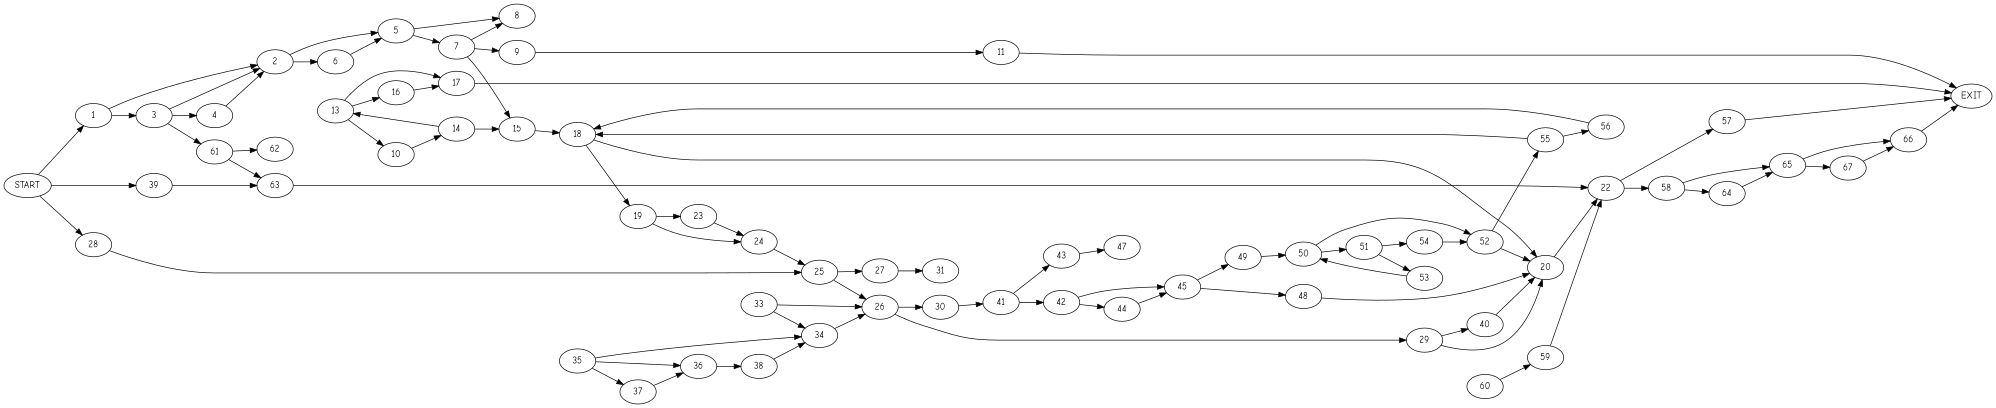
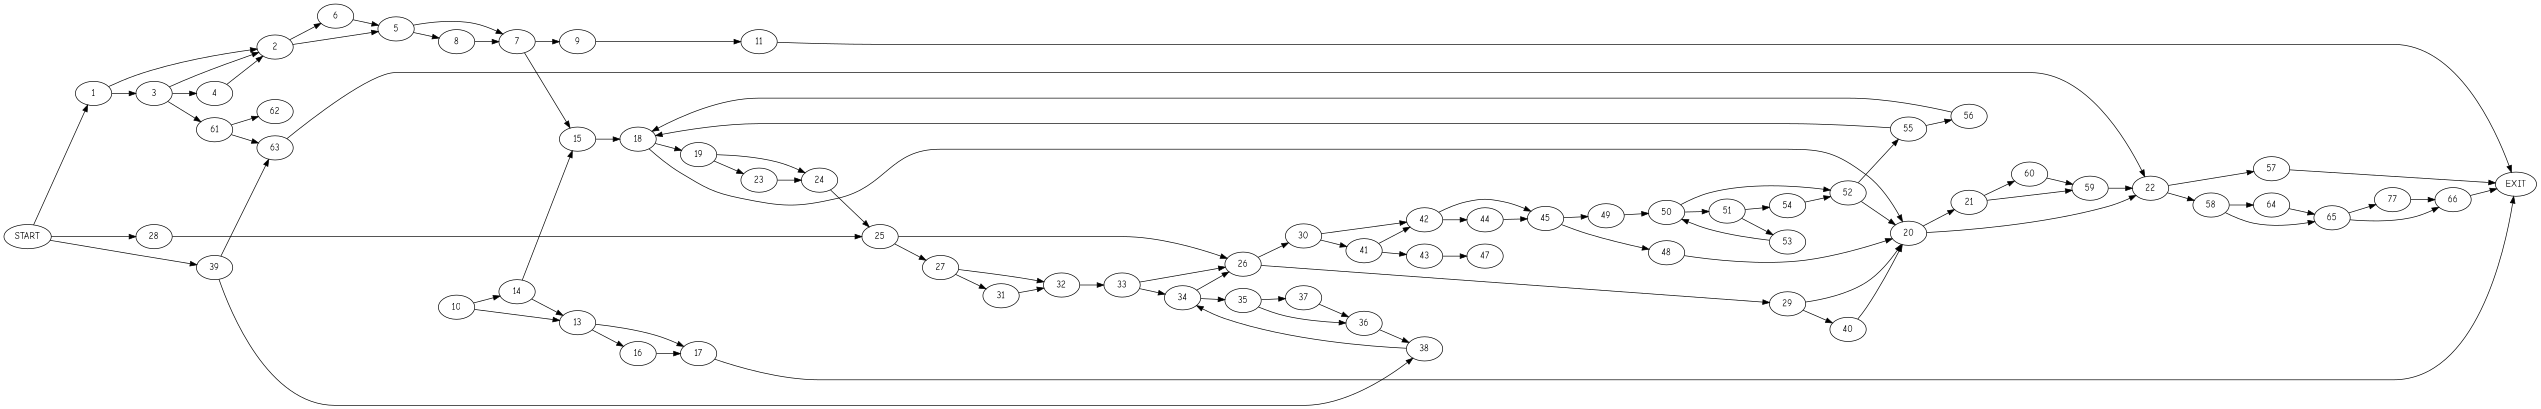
(484, 33) -> (484, 42)
(363, 131) -> (514, 315)
(1848, 168) -> (2393, 200)
none -> (1969, 202)
none -> (1361, 228)
none -> (1062, 285)
(695, 346) -> (1210, 299)
none -> (786, 405)
